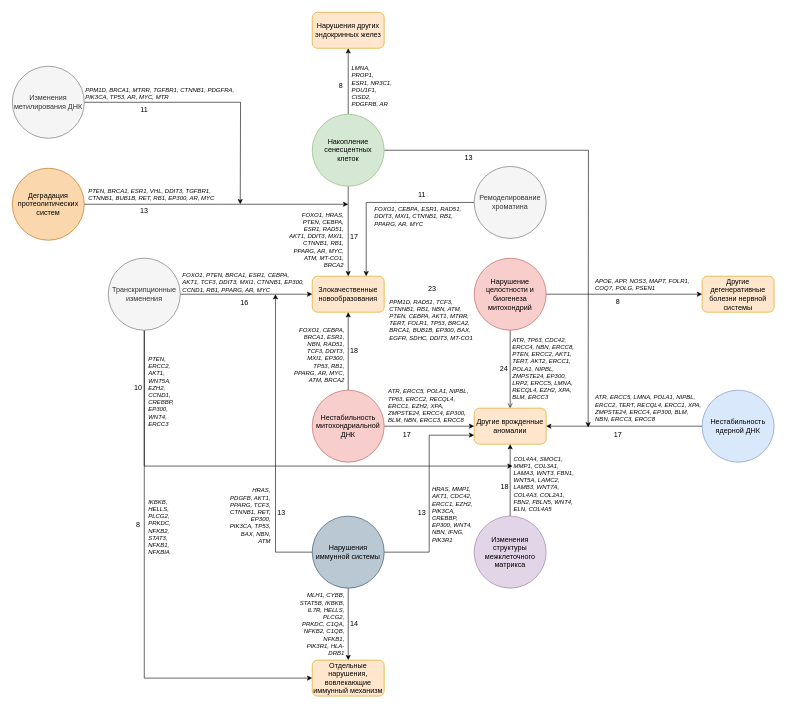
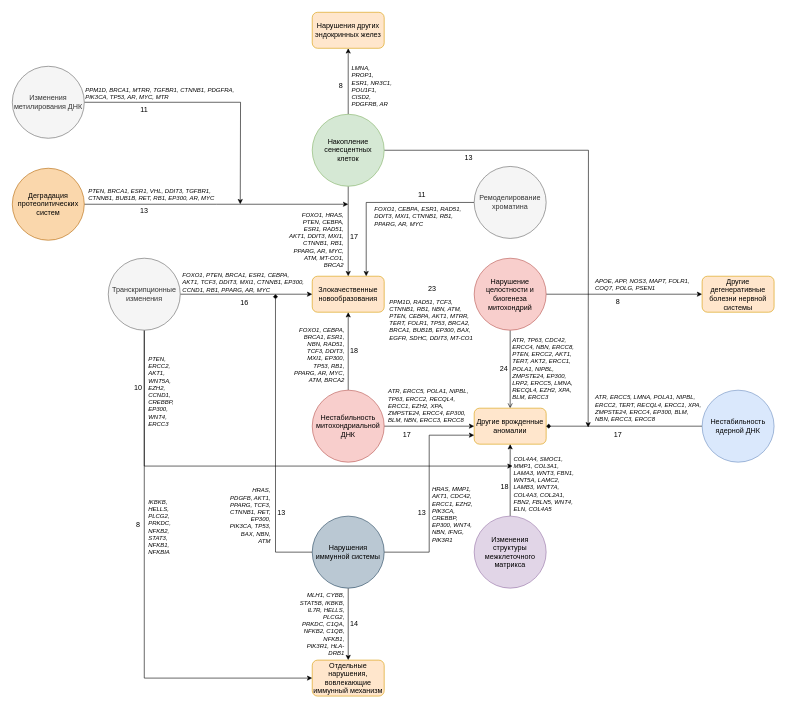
(276, 299) -> (276, 300)
(551, 426) -> (552, 426)
